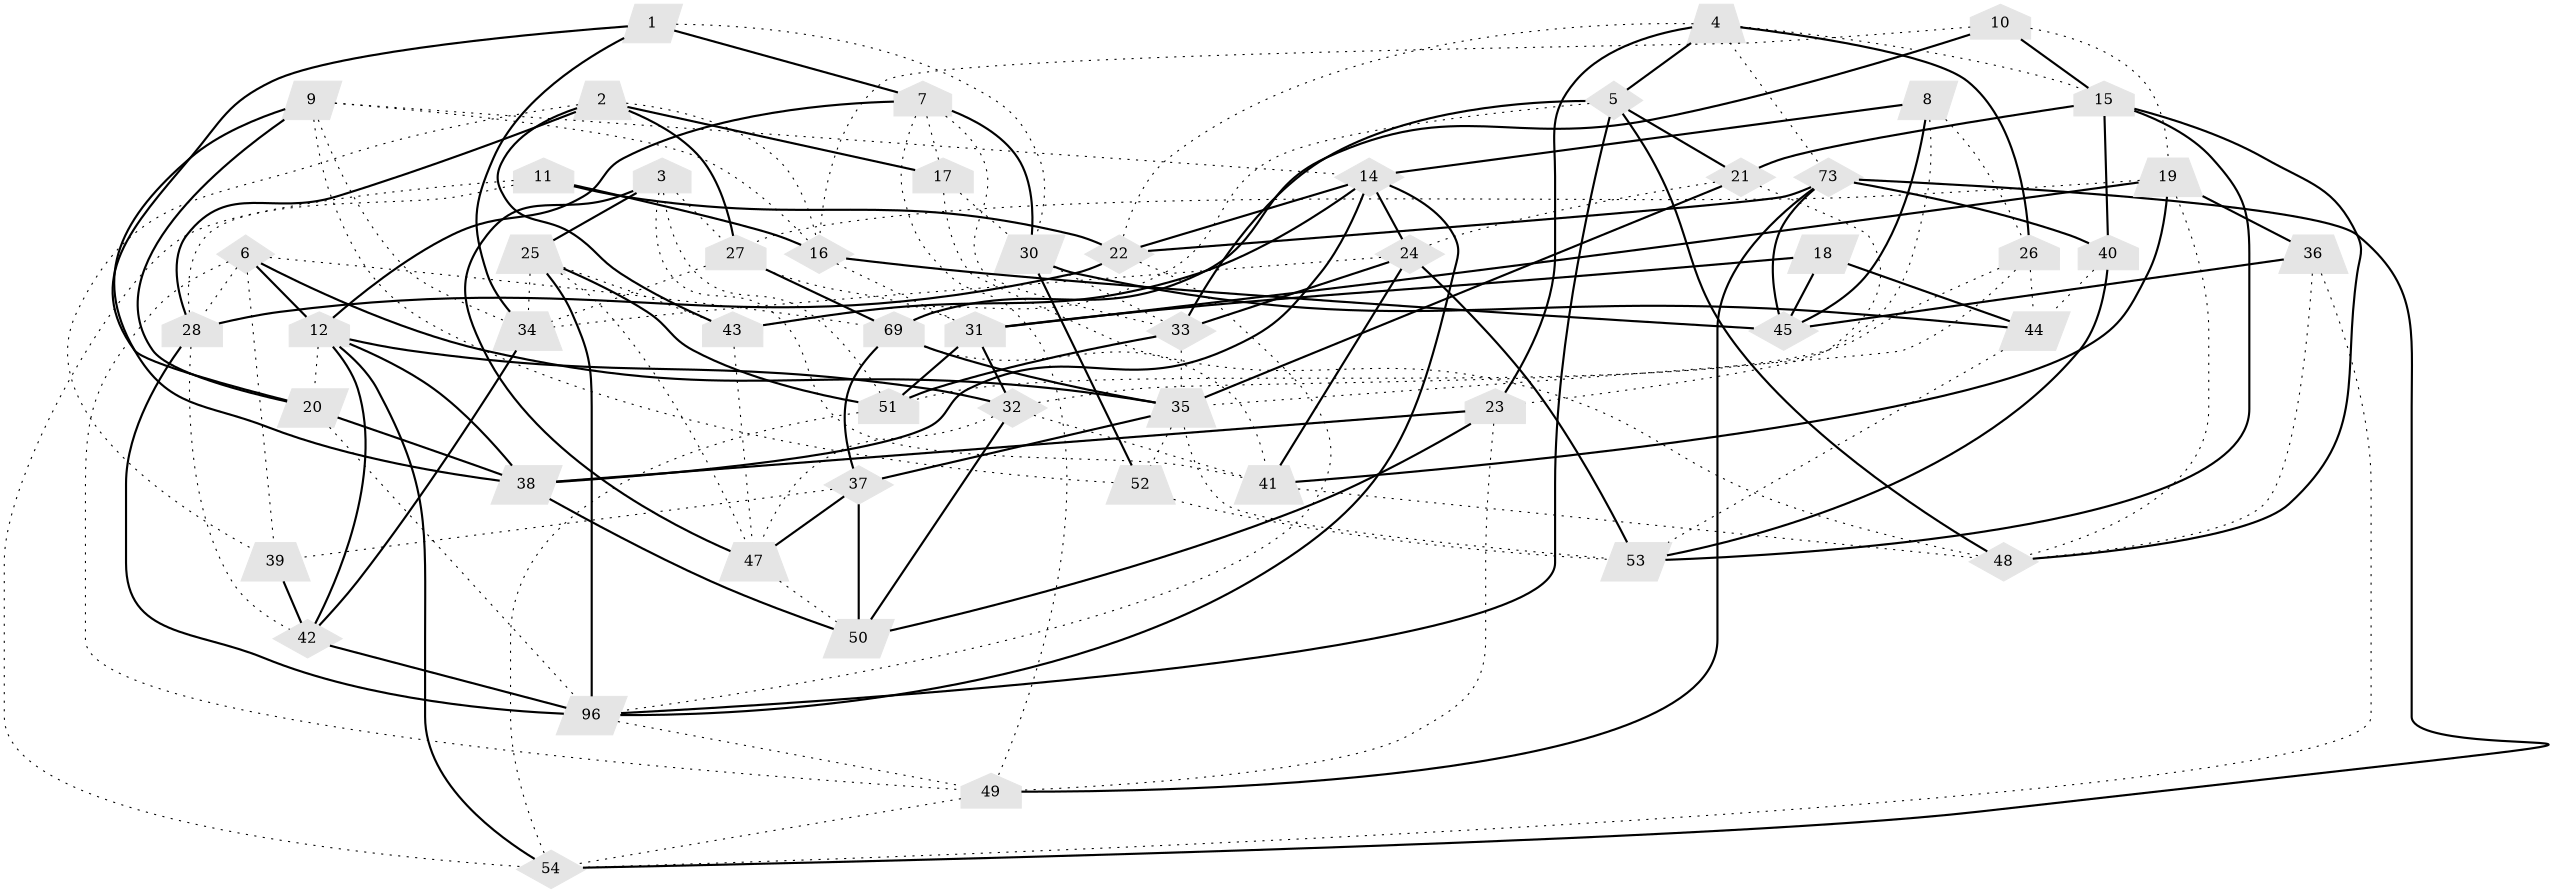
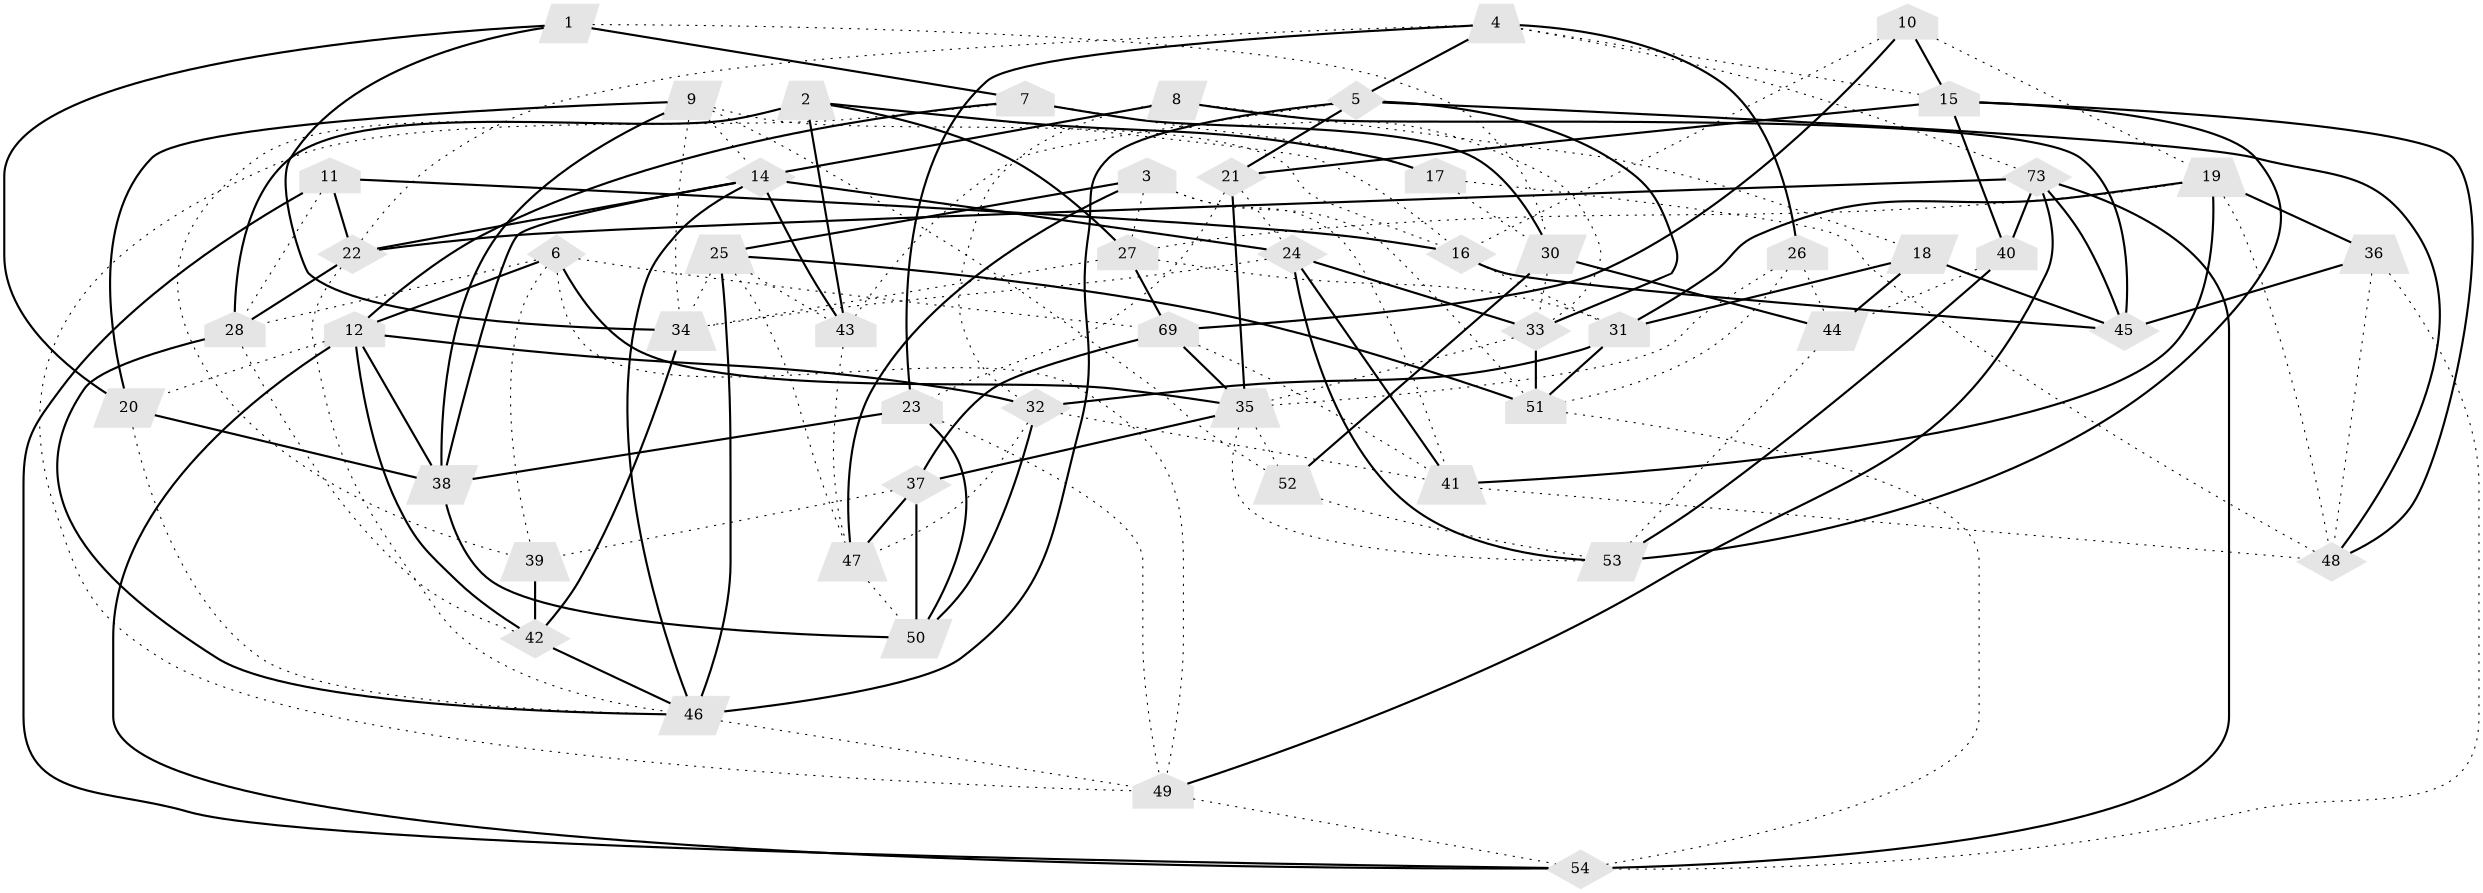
(1989, 175) -> (1554, 150)
(4, 561) -> (437, 837)
(592, 716) -> (694, 716)
